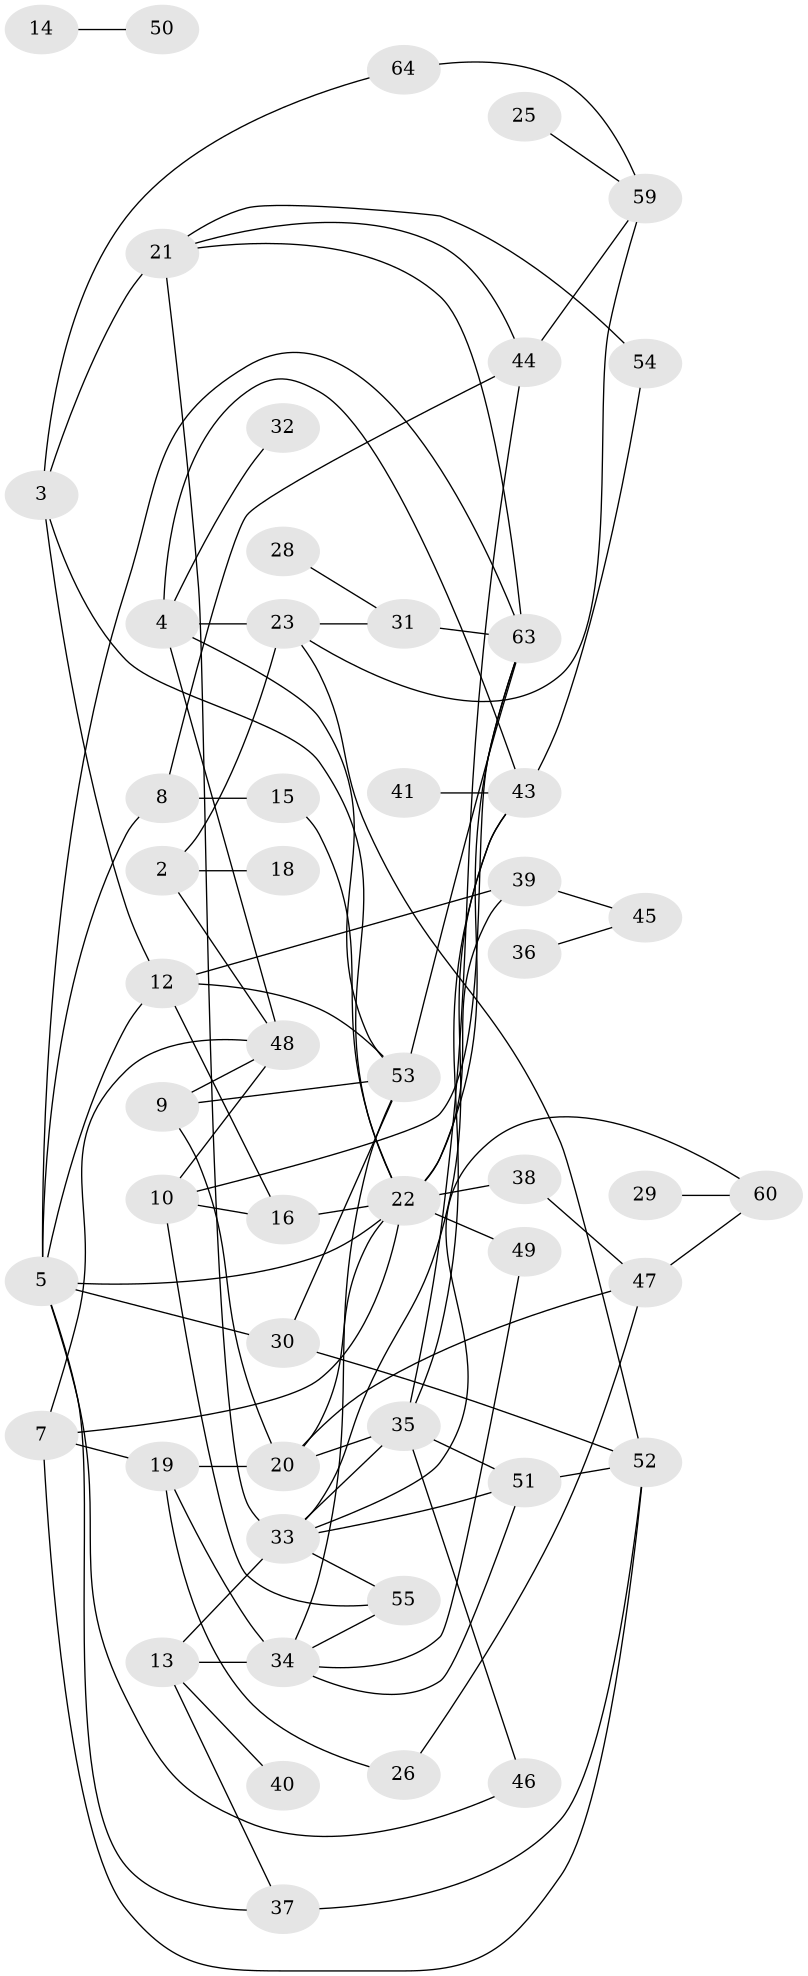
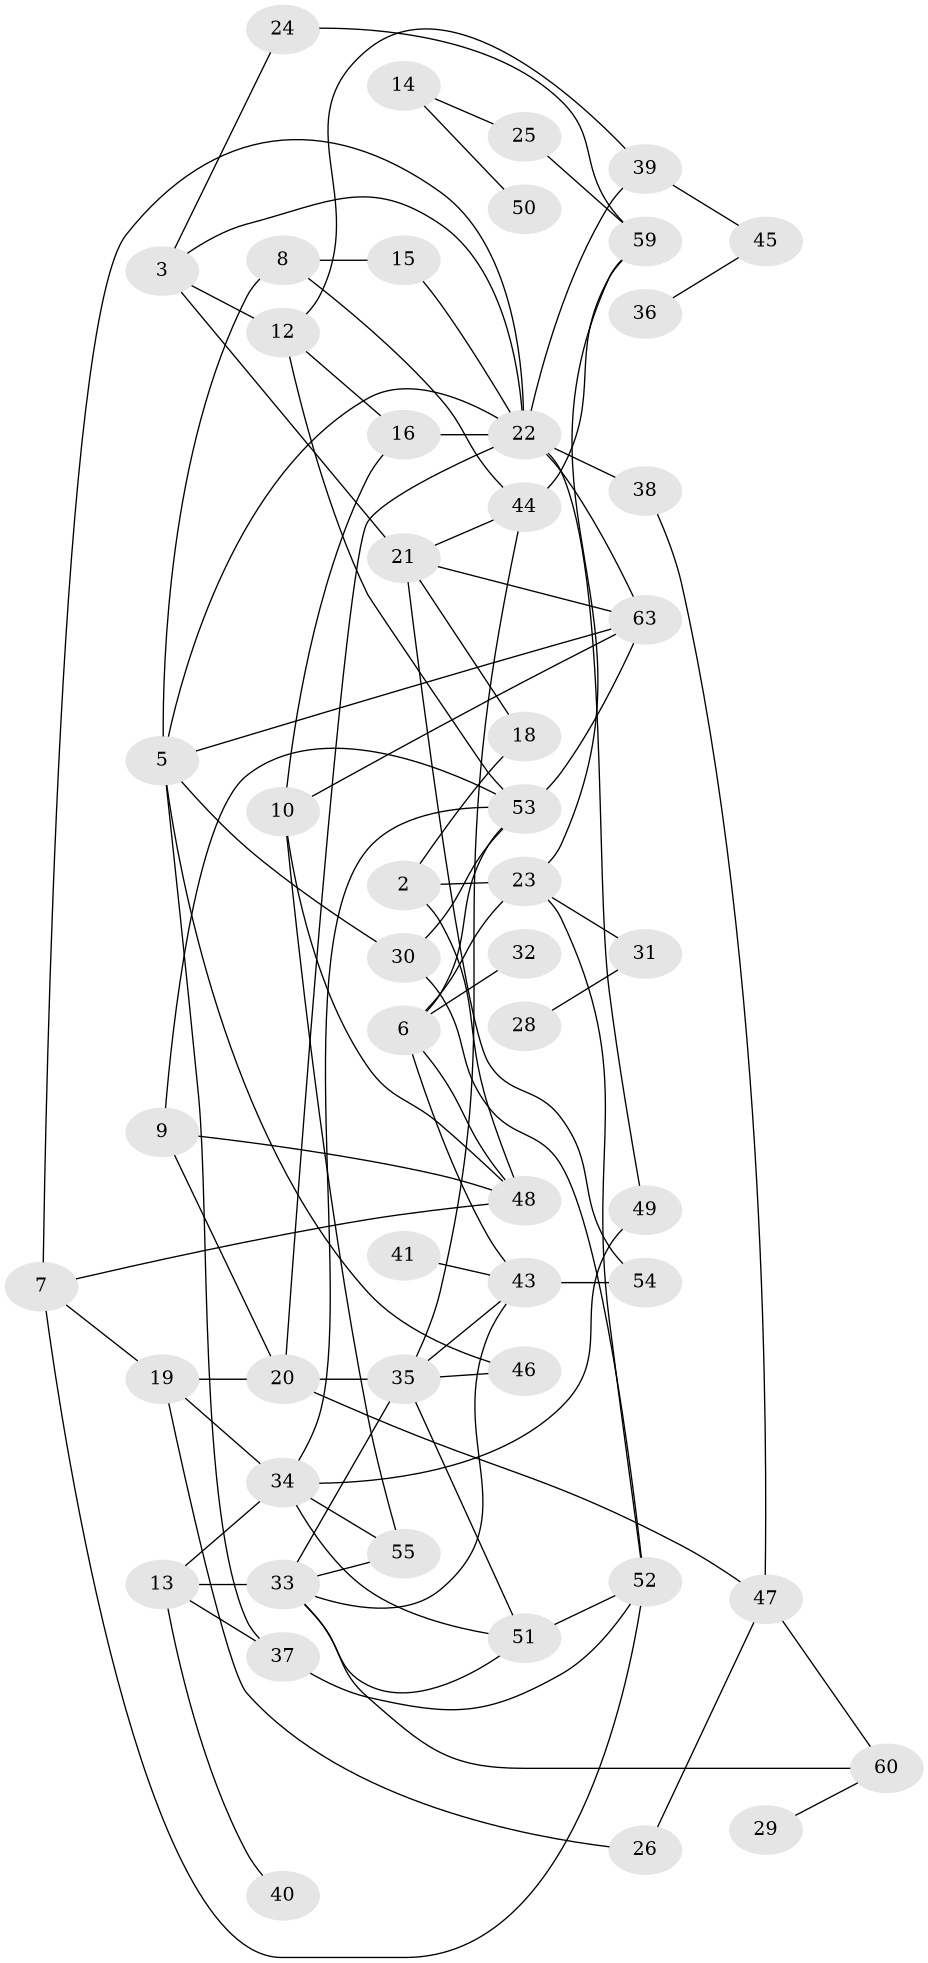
(404, 70) -> (283, 30)
none -> (464, 111)
(162, 624) -> (404, 1030)
(472, 632) -> none
(207, 901) -> (464, 647)
(73, 1158) -> none
